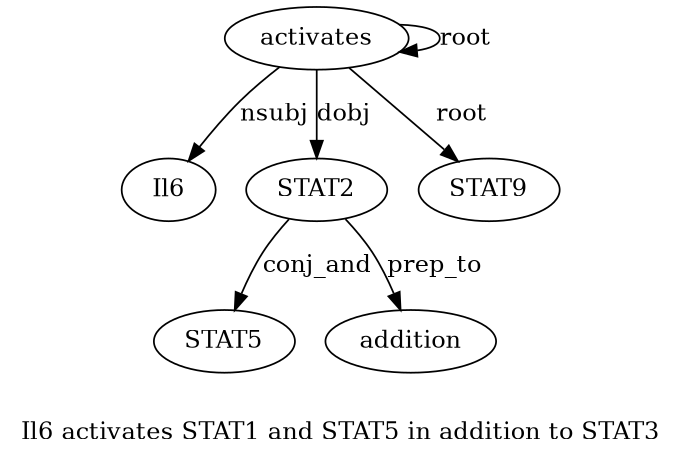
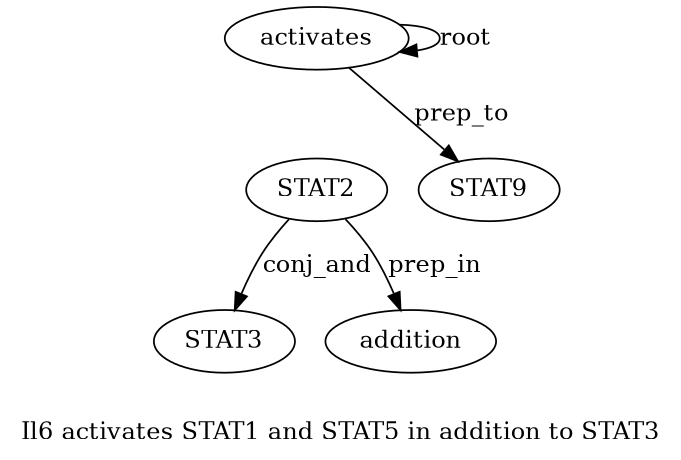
(317, 105) -> none
(462, 114) -> (462, 114)
(169, 190) -> none
(435, 266) -> (435, 266)
(224, 341) -> (224, 341)
